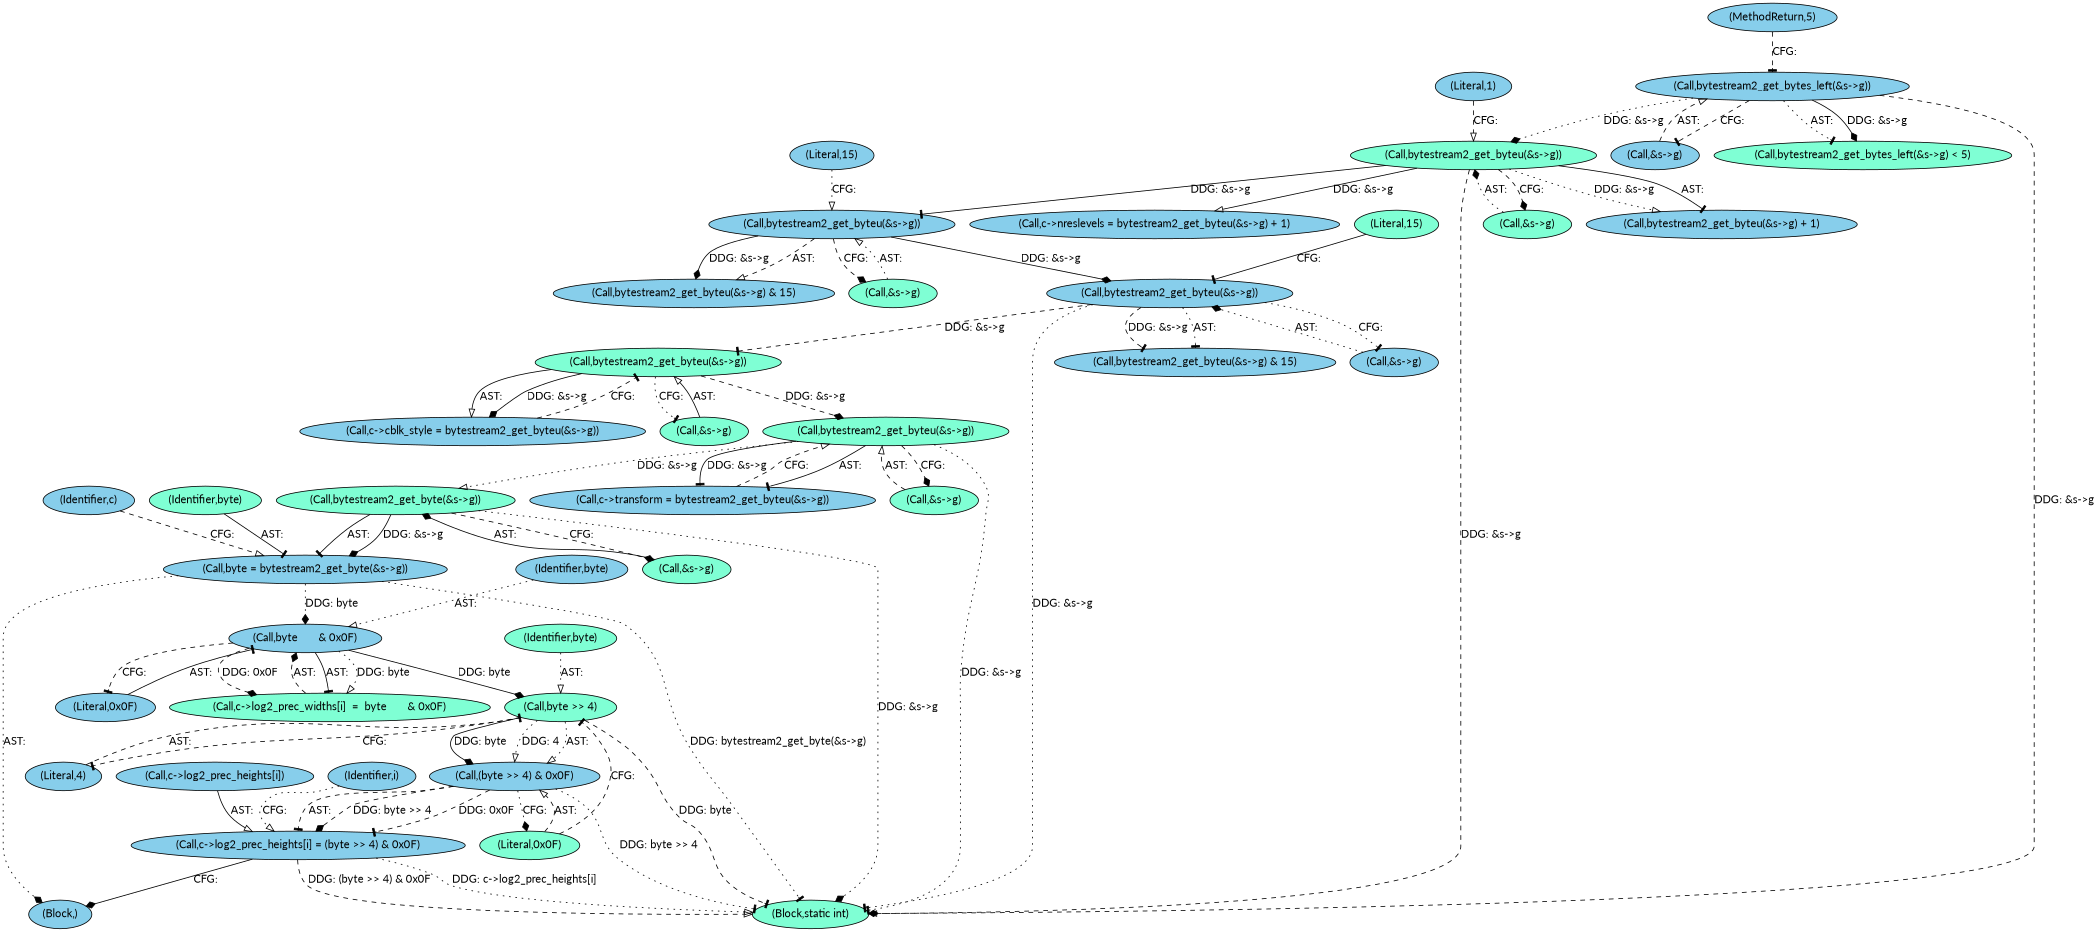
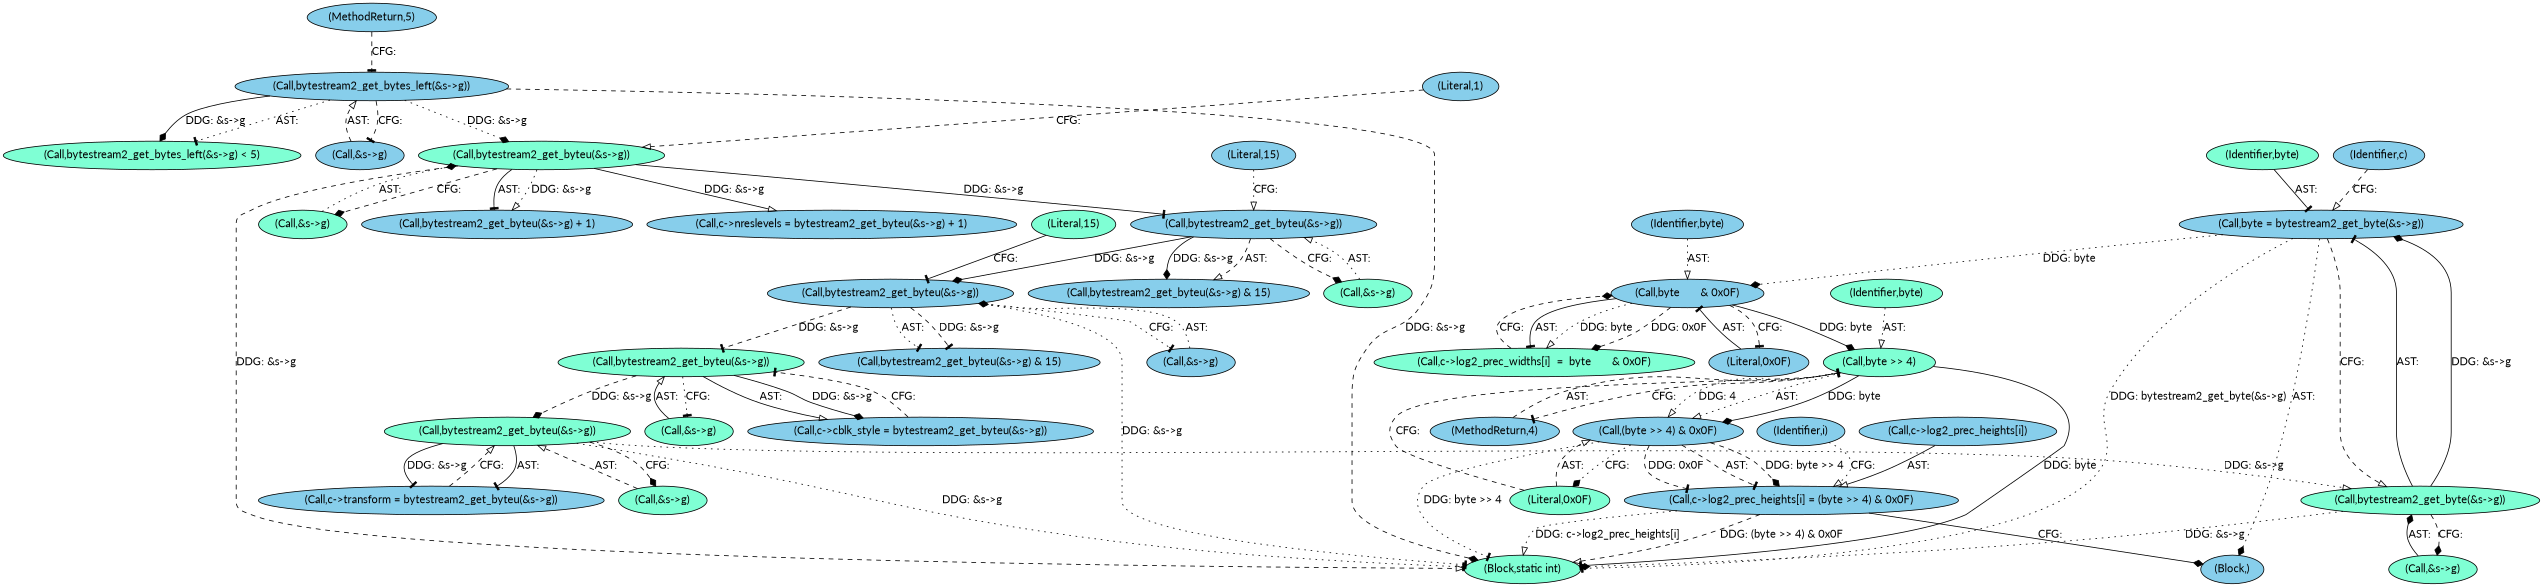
none -> (2340, 368)
(307, 673) -> (1513, 328)
(63, 776) -> (1495, 431)
(675, 813) -> (1923, 528)
